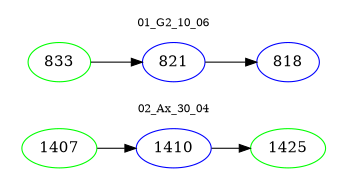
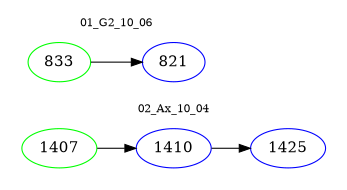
(288, 62) -> none
(174, 110) -> (174, 110)
(288, 148) -> (288, 148)
